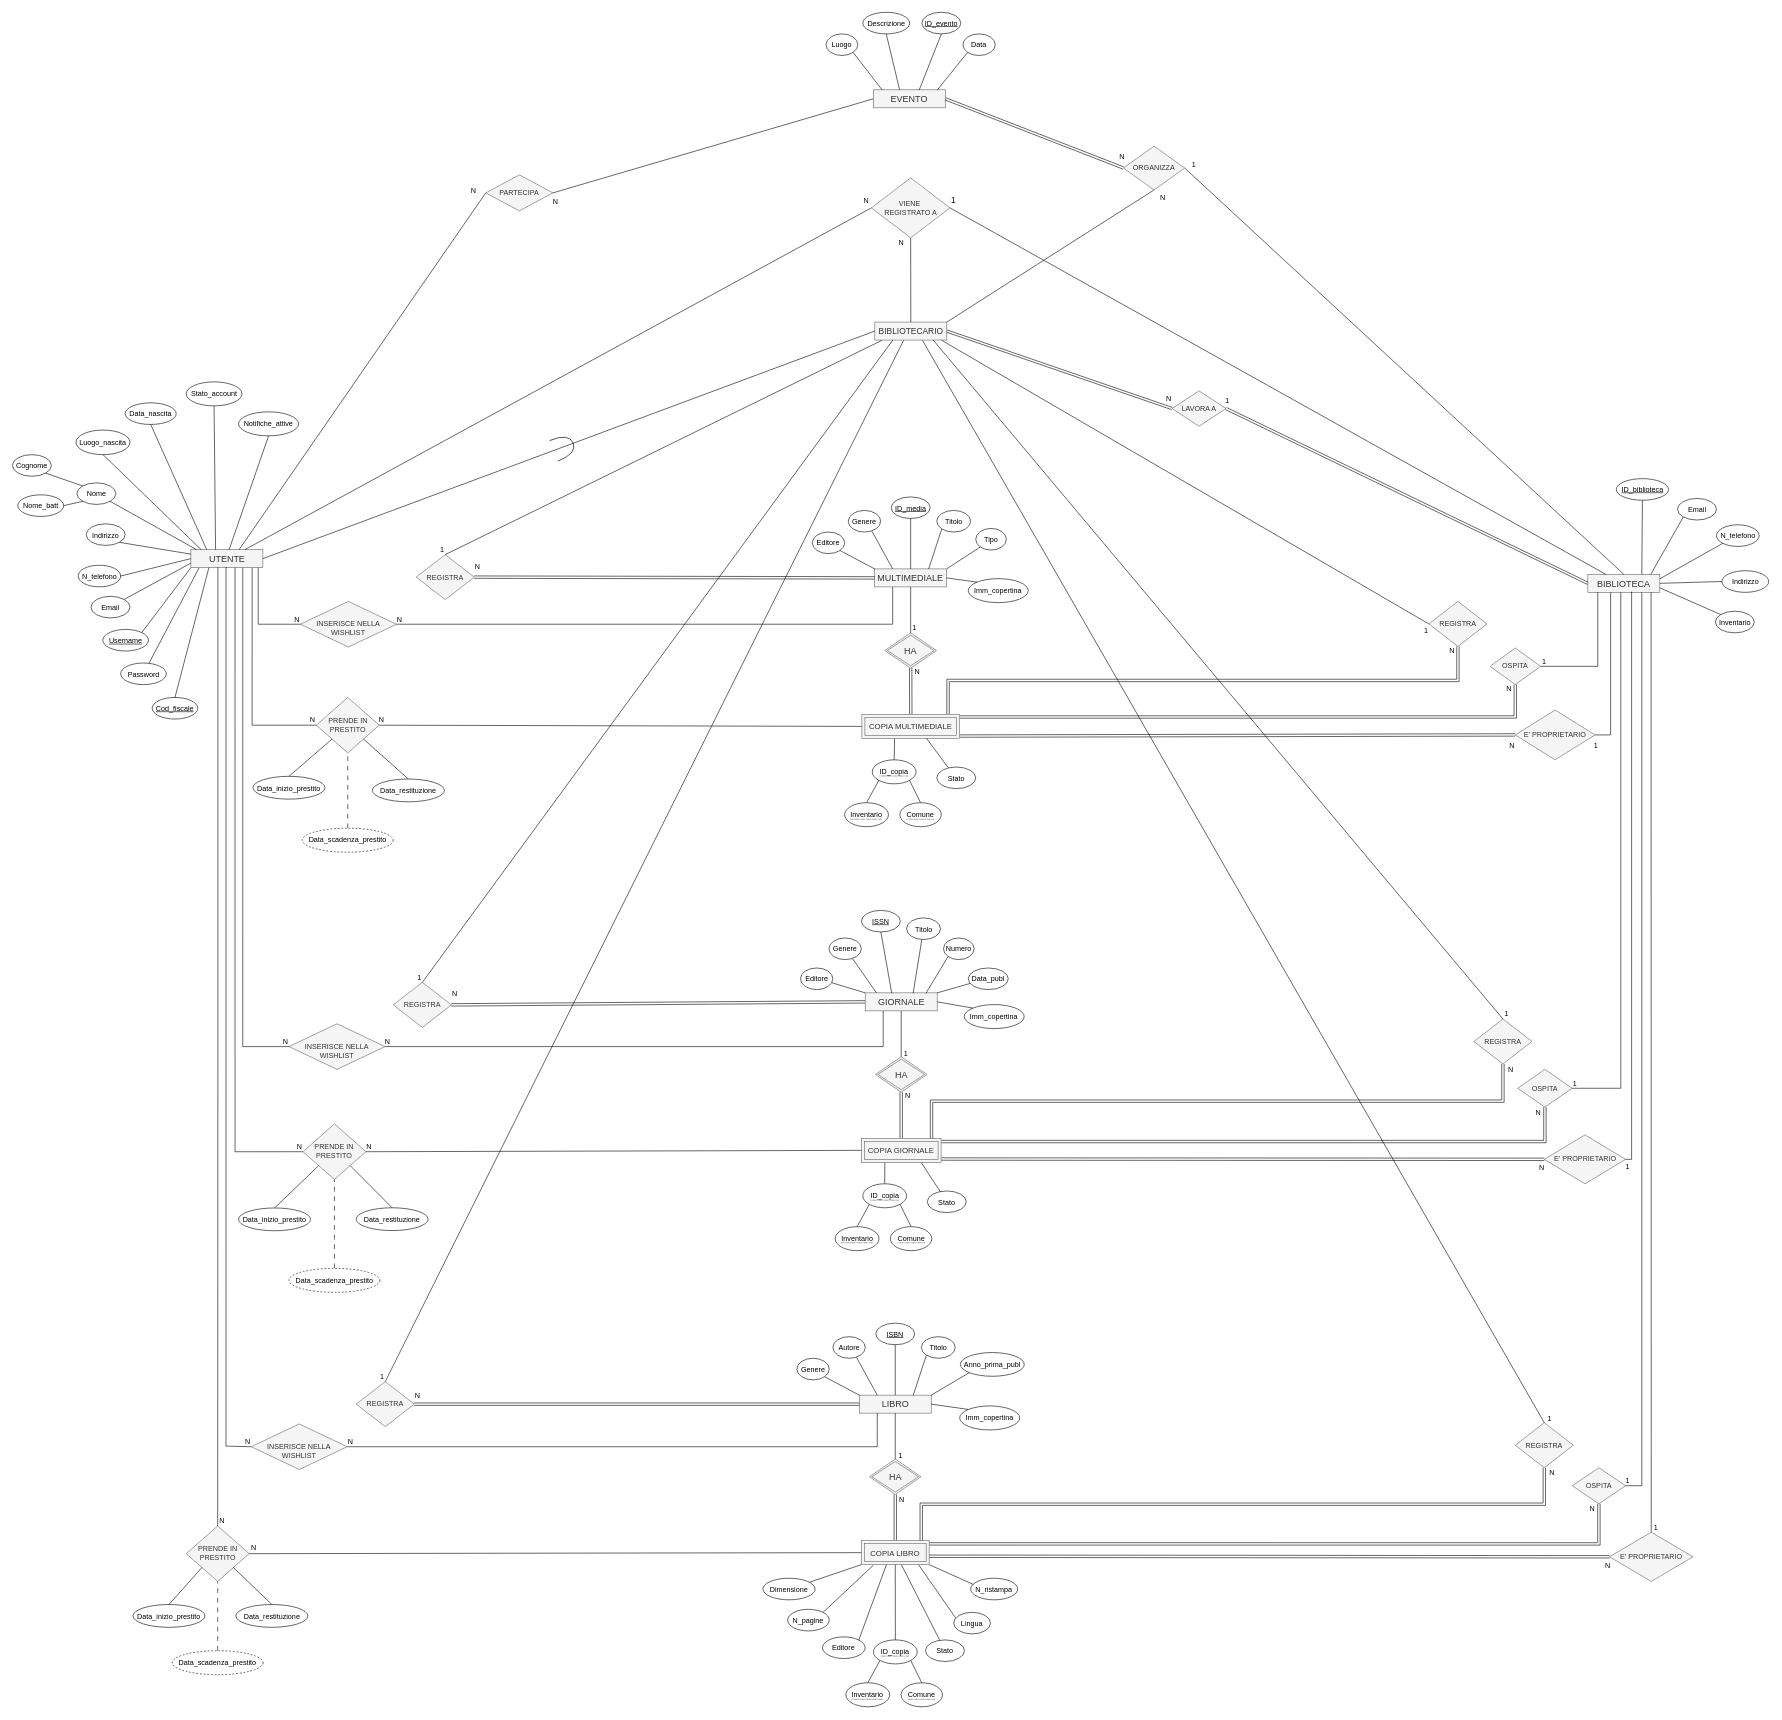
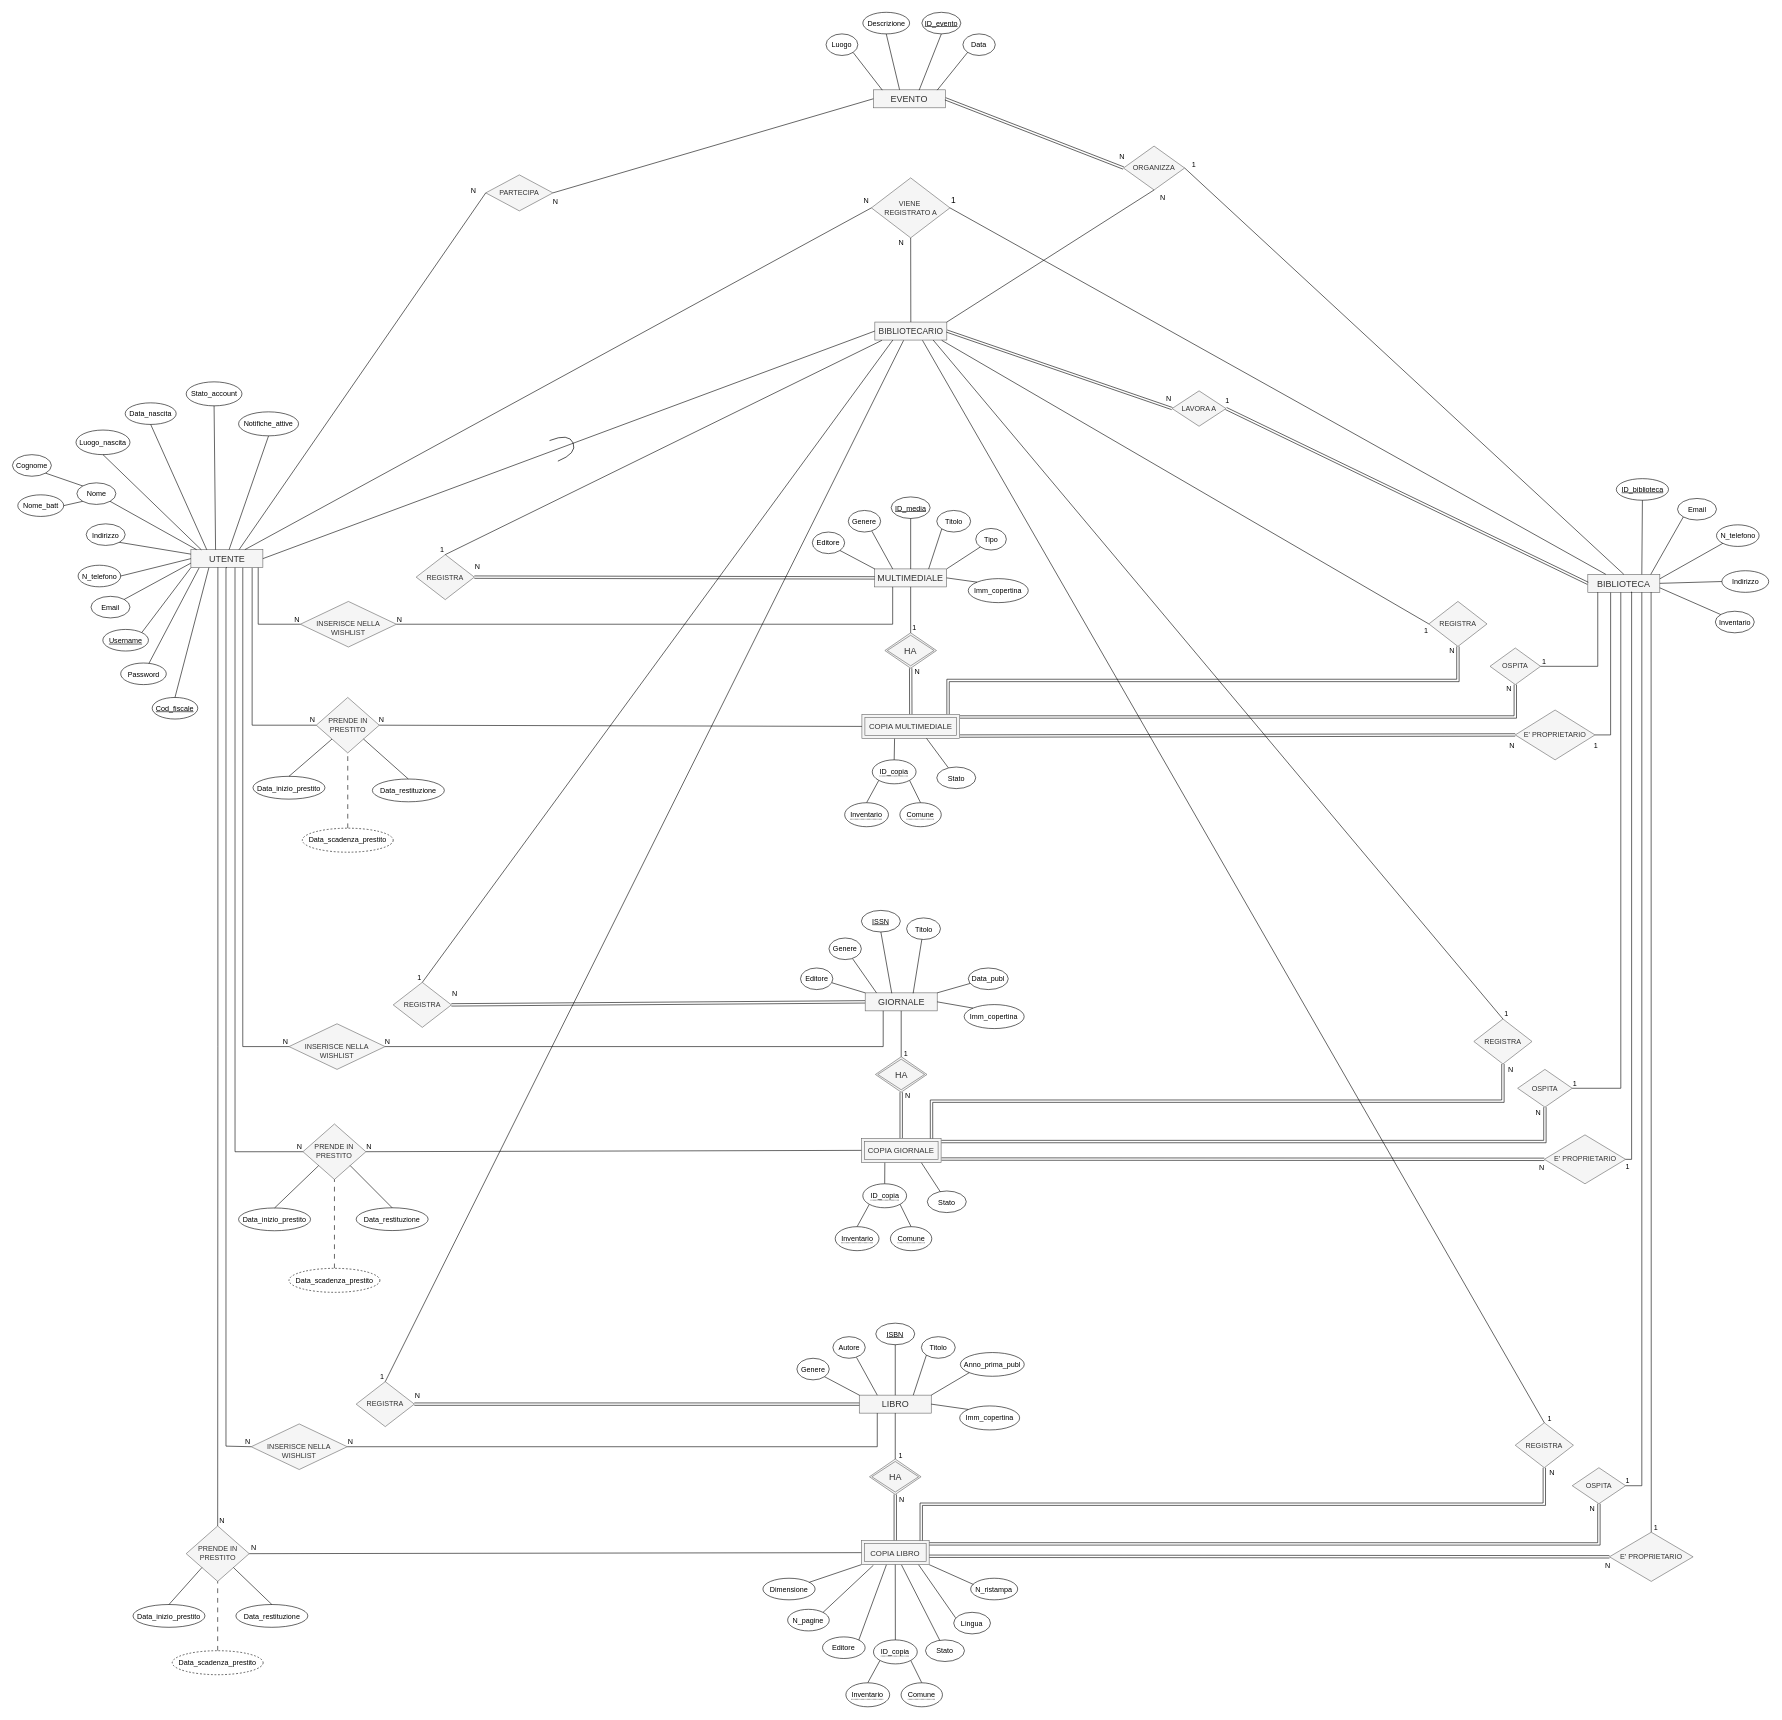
(959, 949) -> none
(937, 975) -> none
